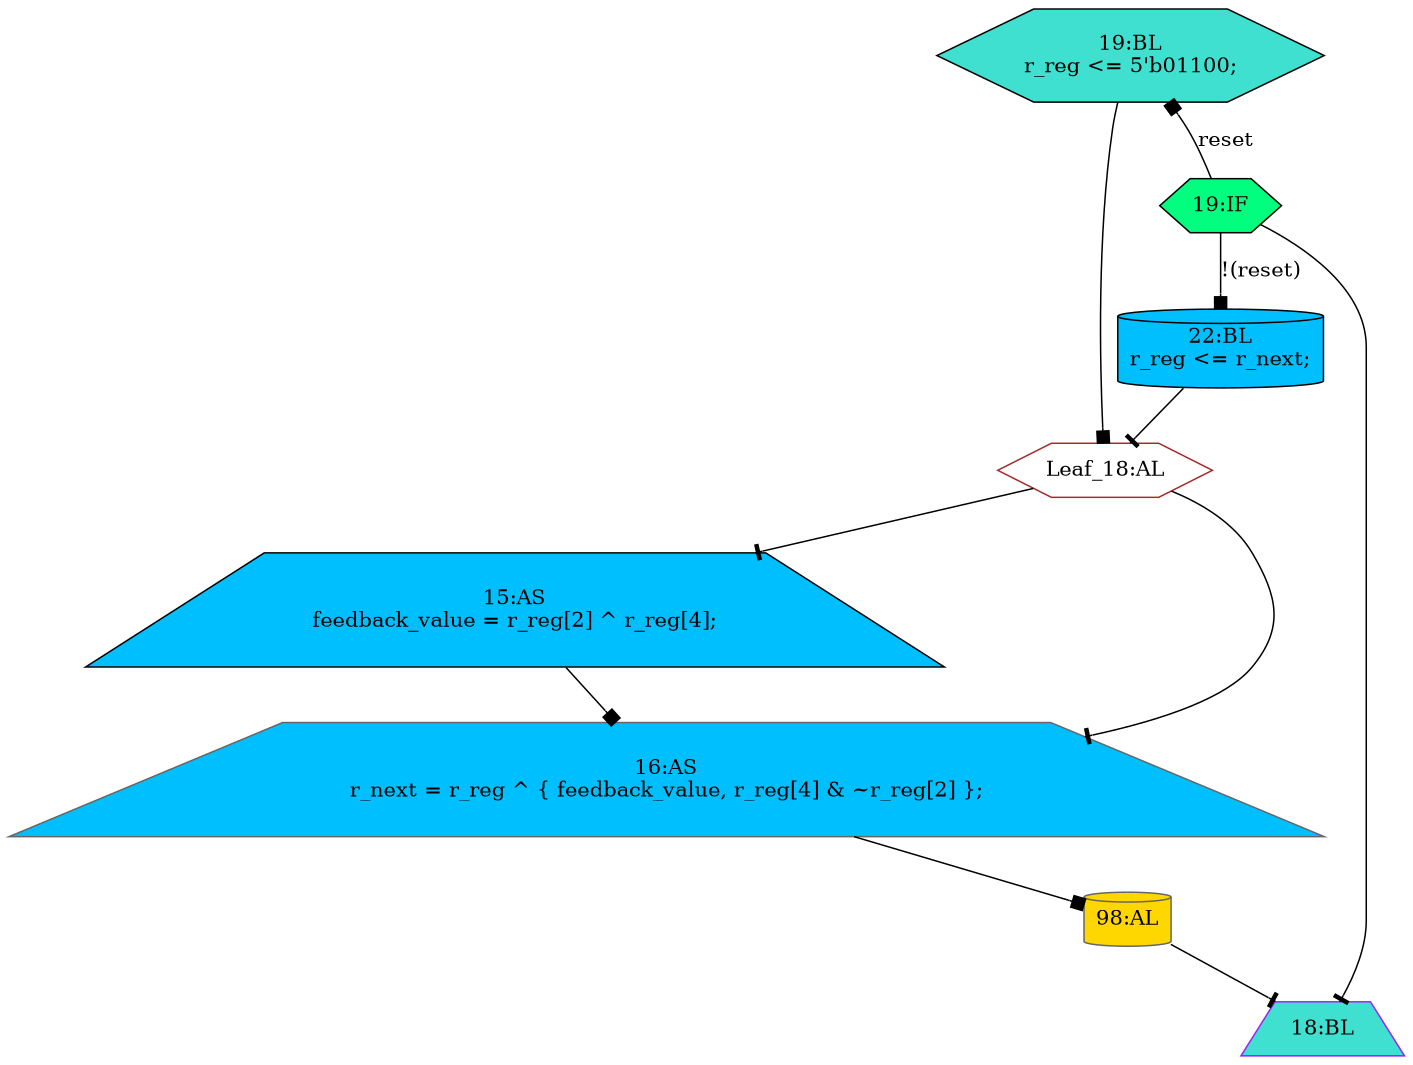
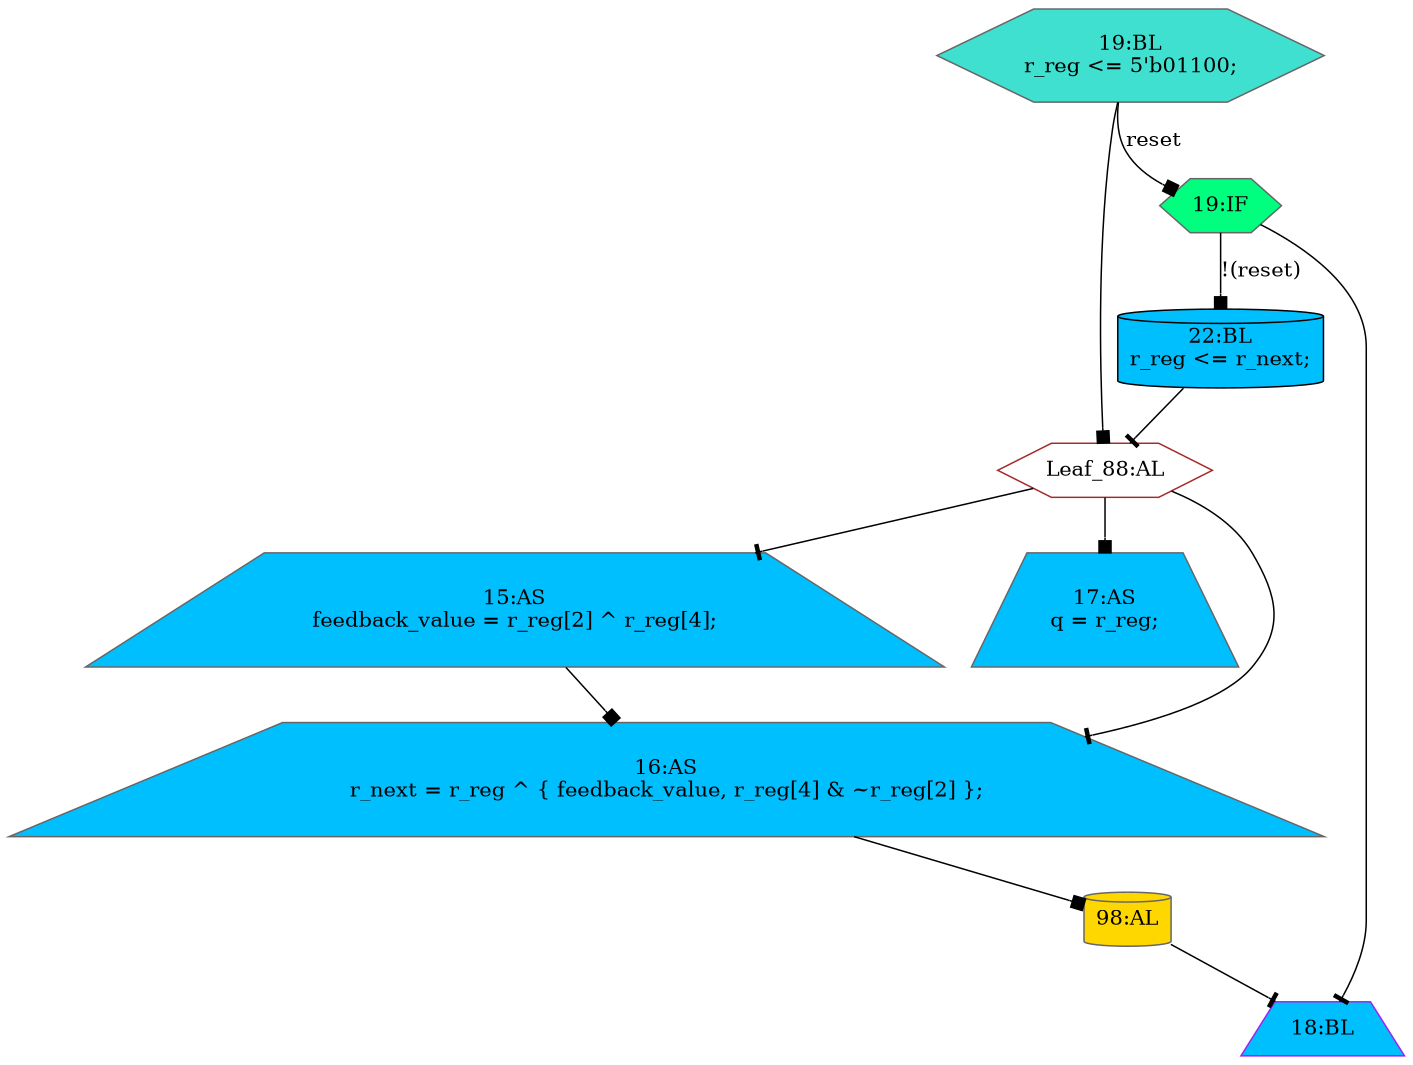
(1131, 56) -> (1131, 56)
(1197, 146) -> (1126, 151)
(1221, 206) -> (1221, 206)
(1105, 470) -> (1105, 470)
(515, 610) -> (515, 610)
none -> (1105, 610)
(1323, 1029) -> (1323, 1029)
